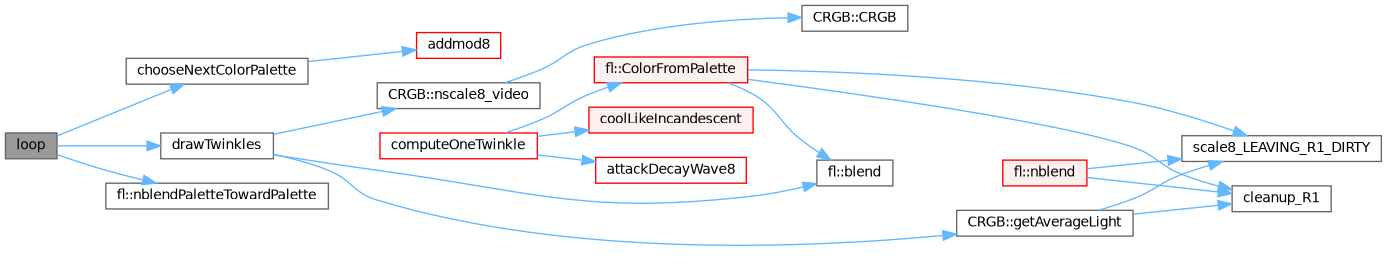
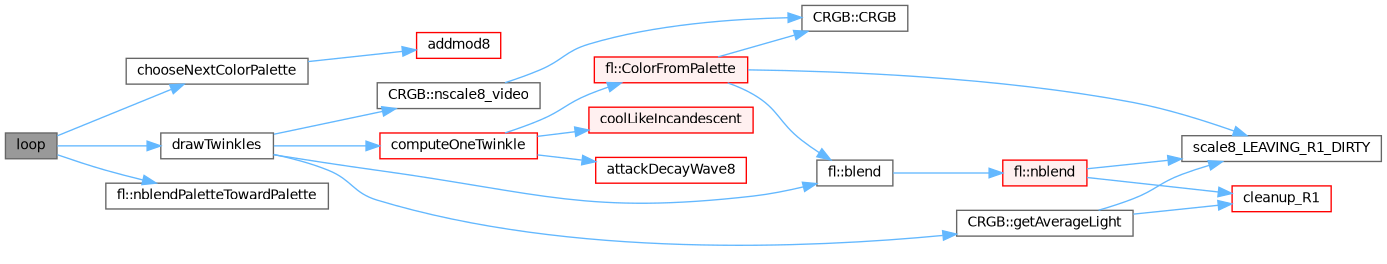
(988, 115) -> (756, 46)
none -> (320, 146)
none -> (941, 173)
(1282, 199) -> (1282, 199)
